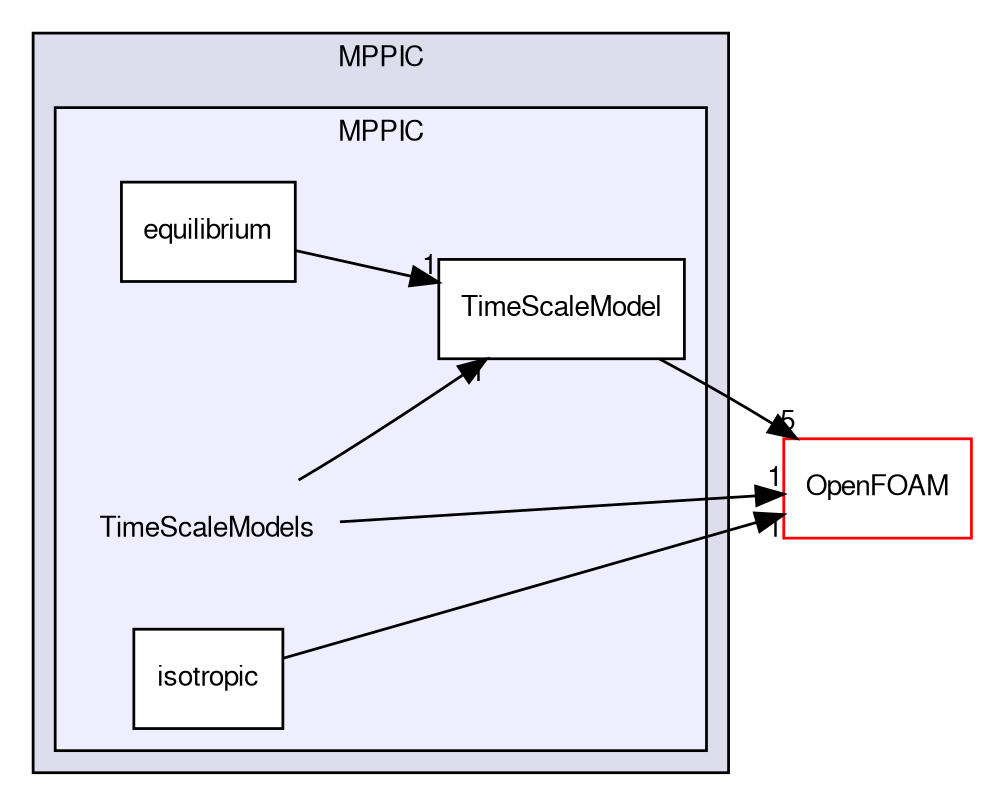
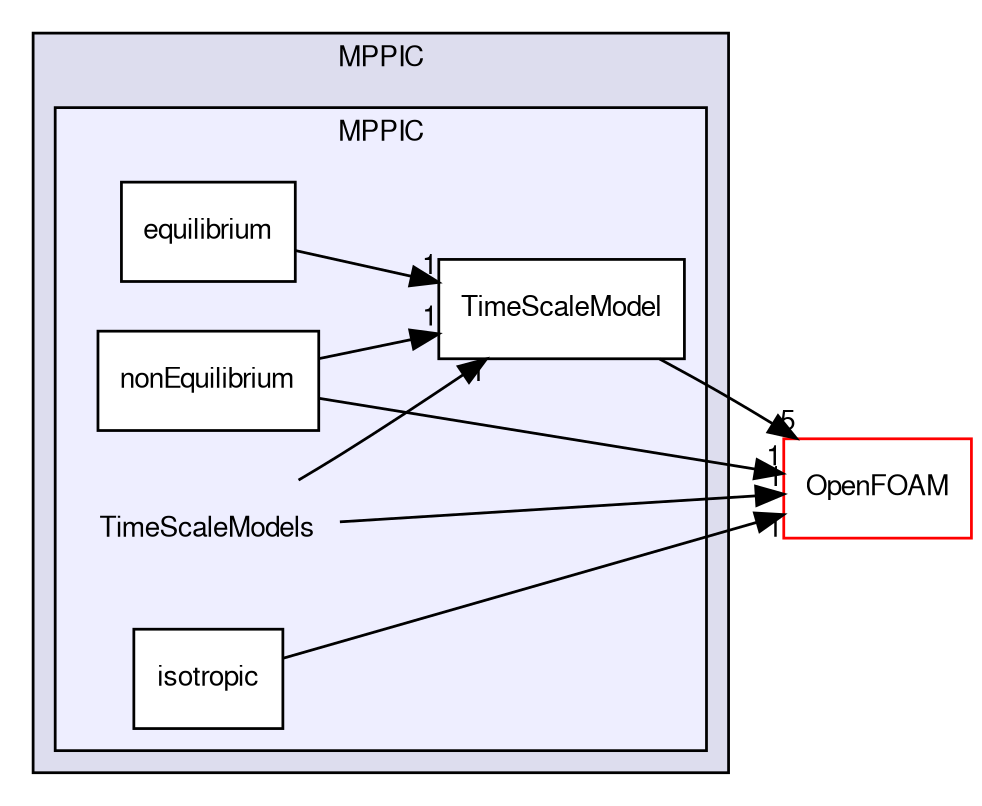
none -> (208, 381)
